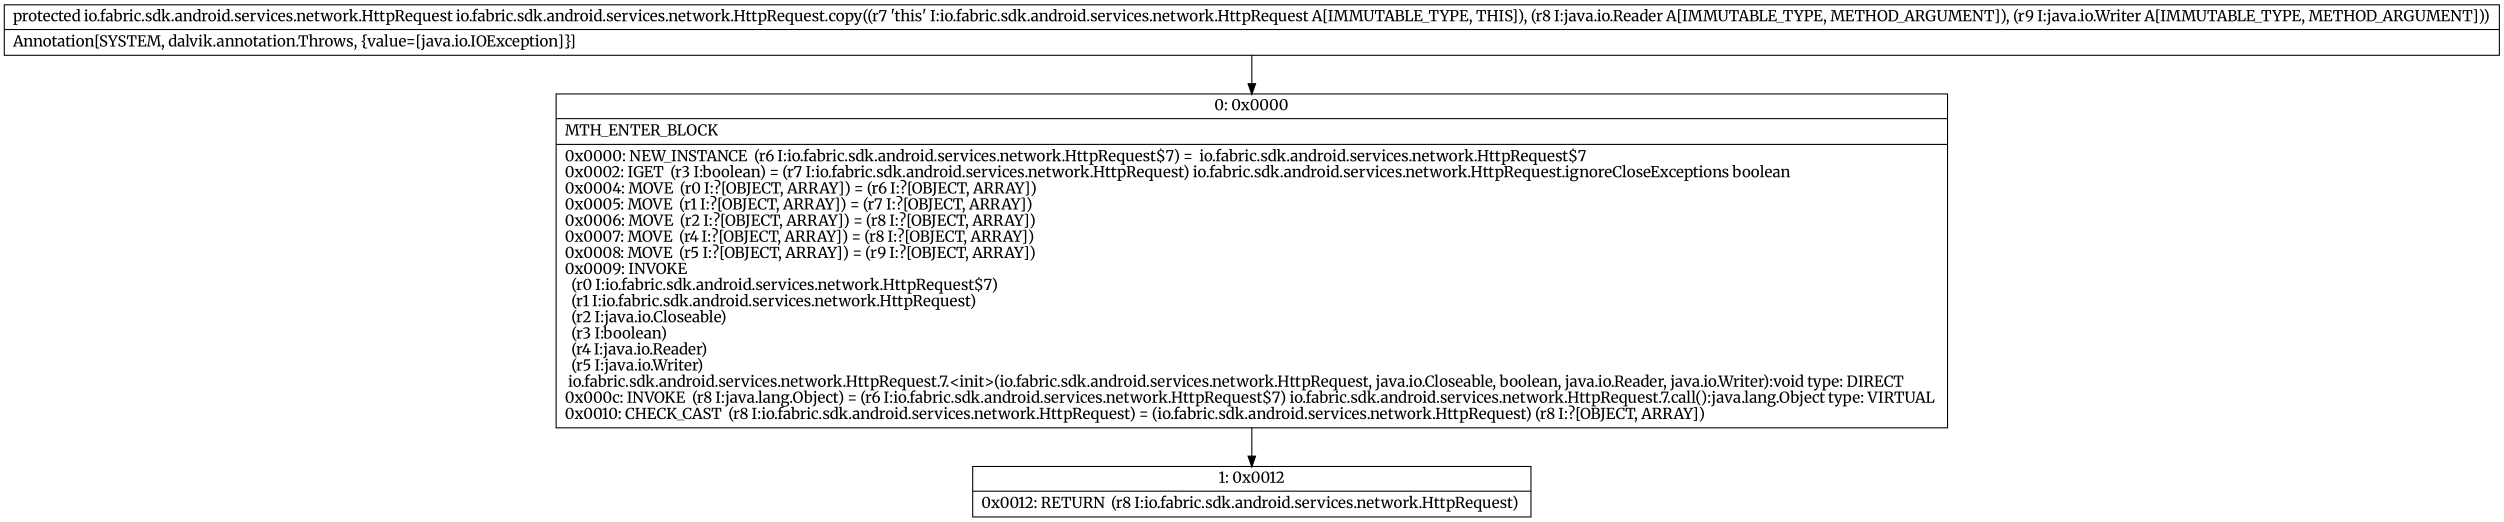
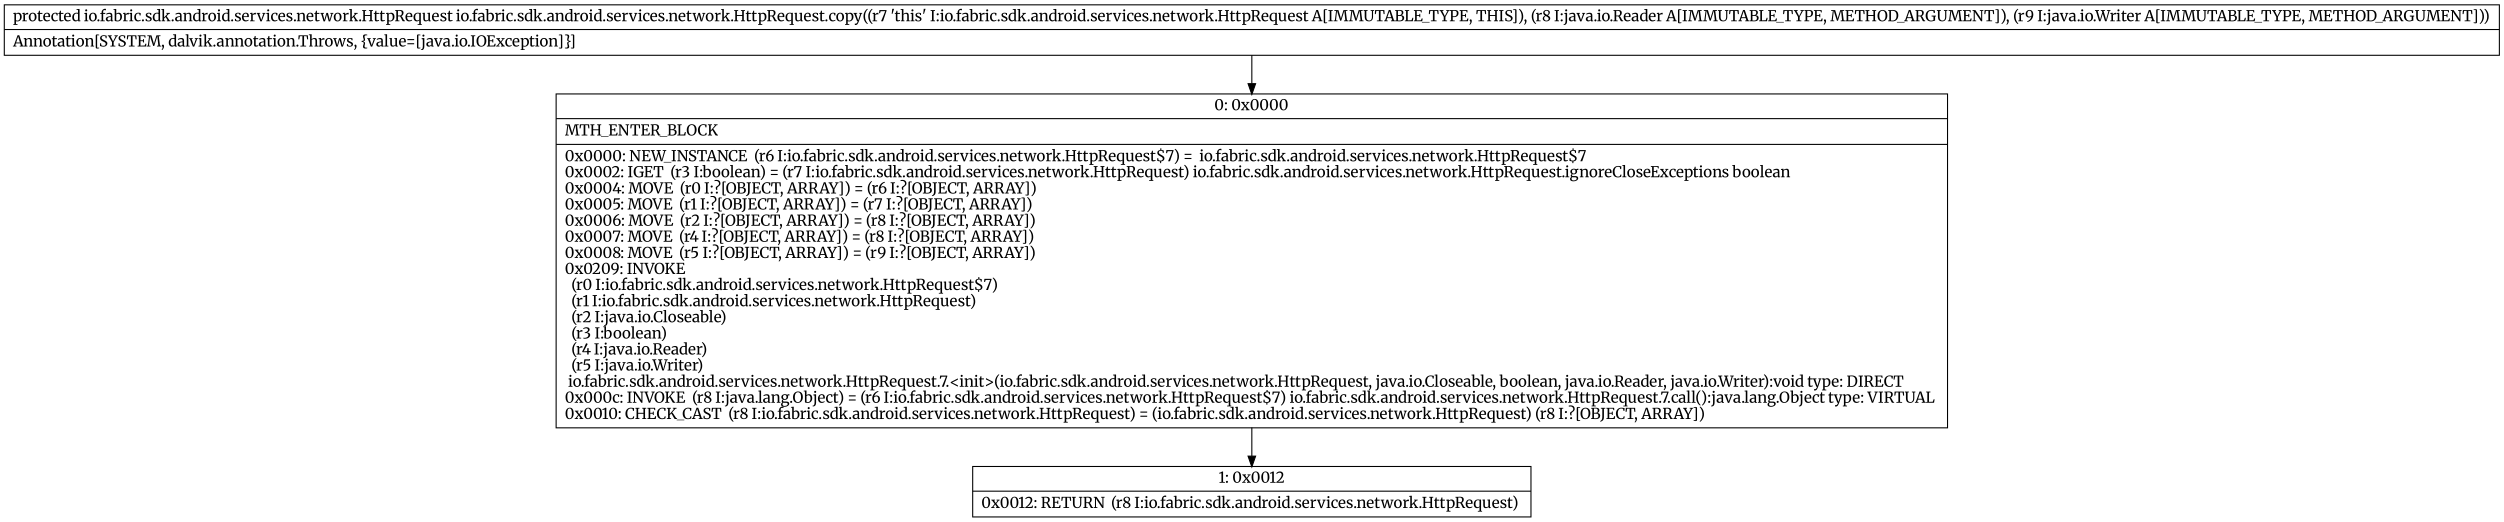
(630, 269) -> (629, 269)
